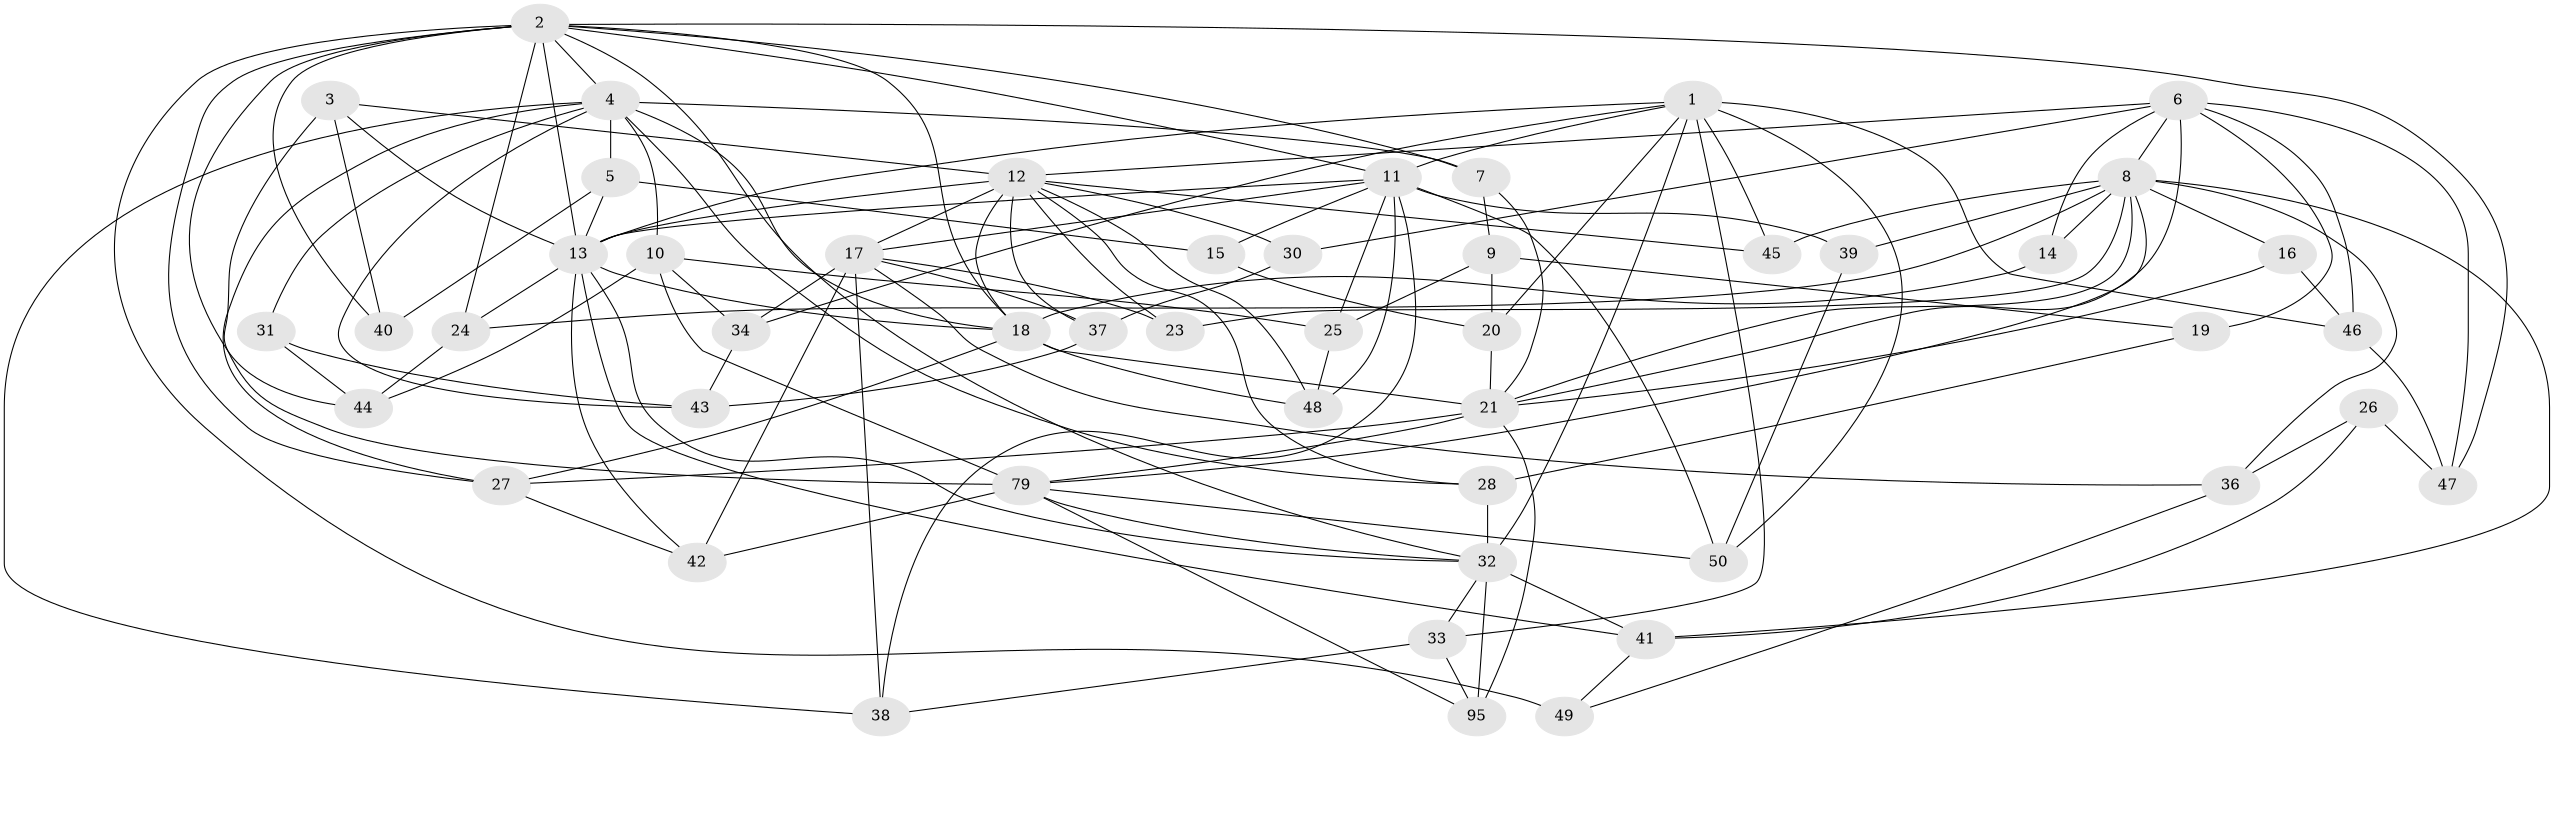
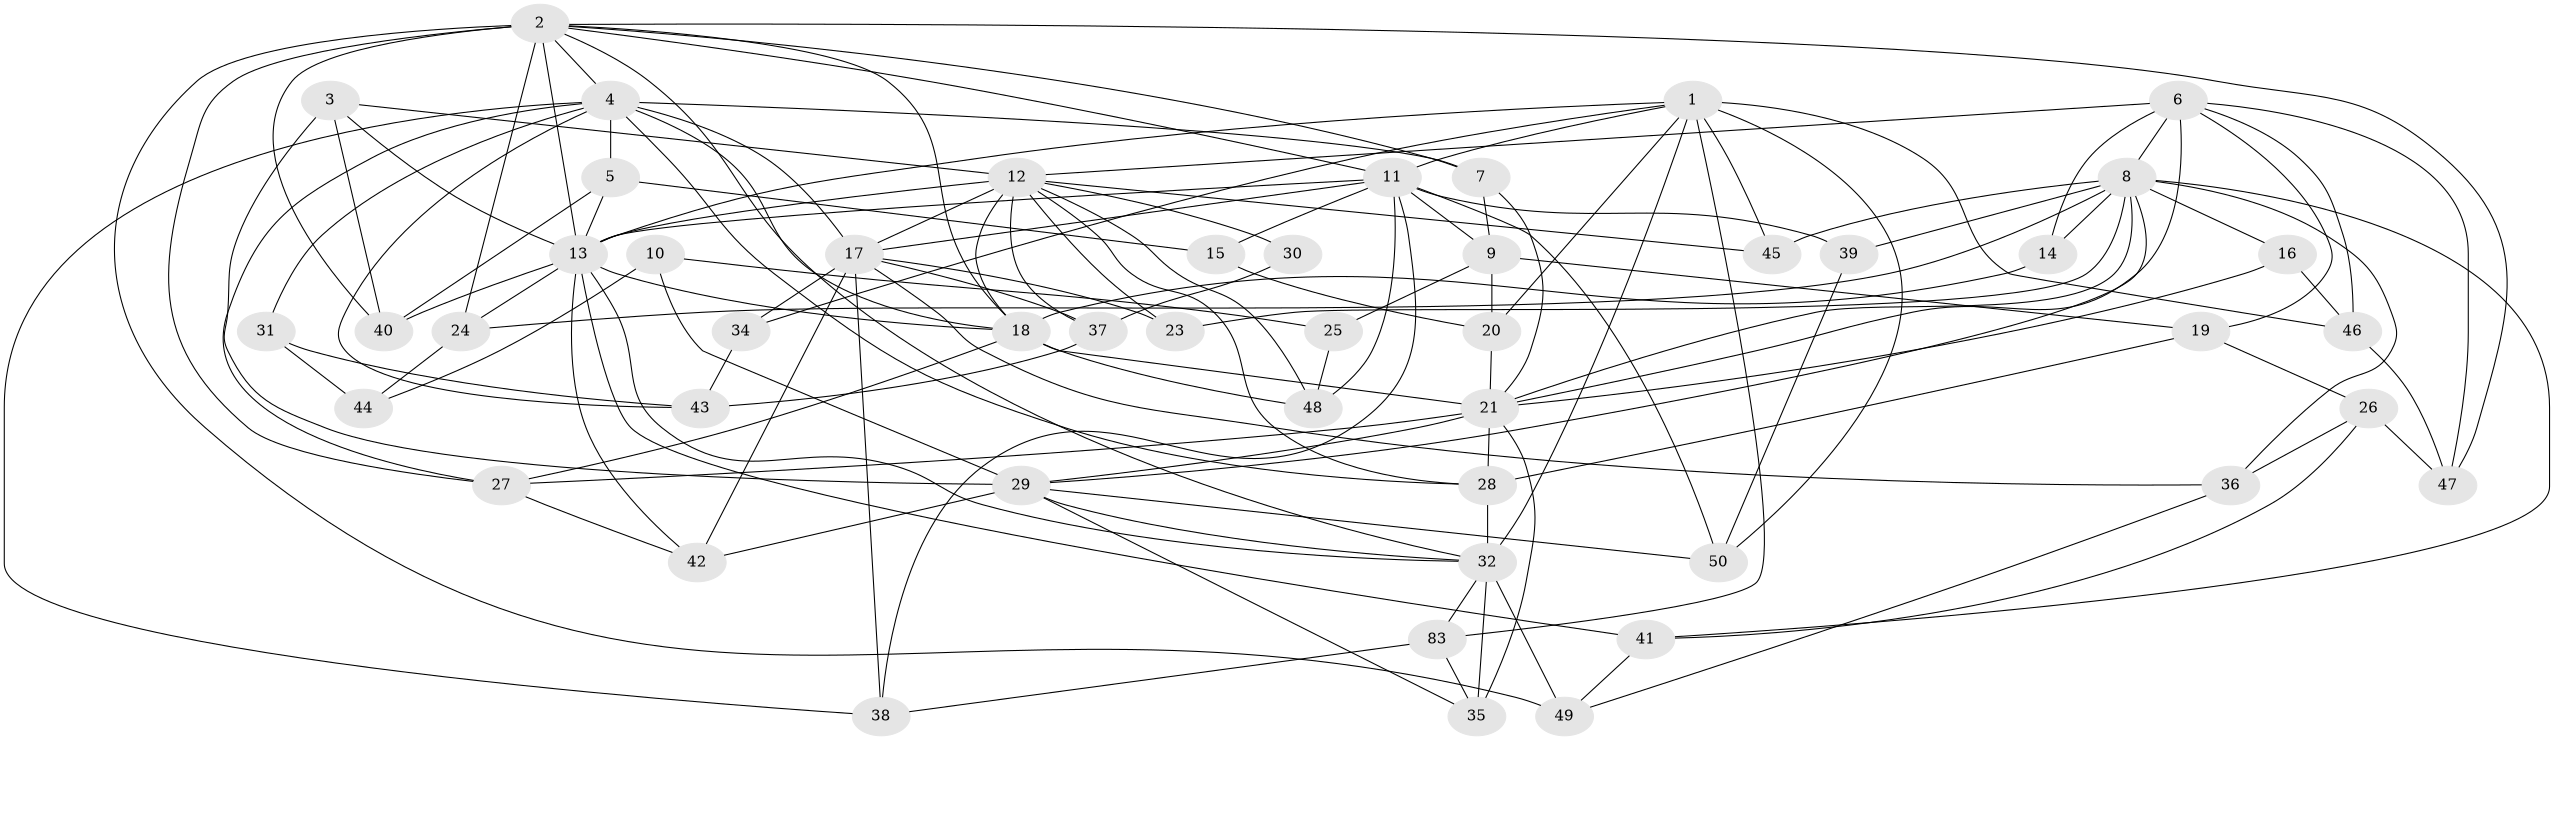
(216, 150) -> none
(653, 173) -> (764, 157)
(1757, 174) -> none
(1363, 254) -> (1439, 214)
(689, 285) -> none
none -> (479, 290)
none -> (2285, 370)
none -> (1489, 447)
(1021, 486) -> (1021, 486)
(1567, 601) -> (1526, 639)
(1437, 640) -> (1437, 640)
(1477, 717) -> (1477, 717)
